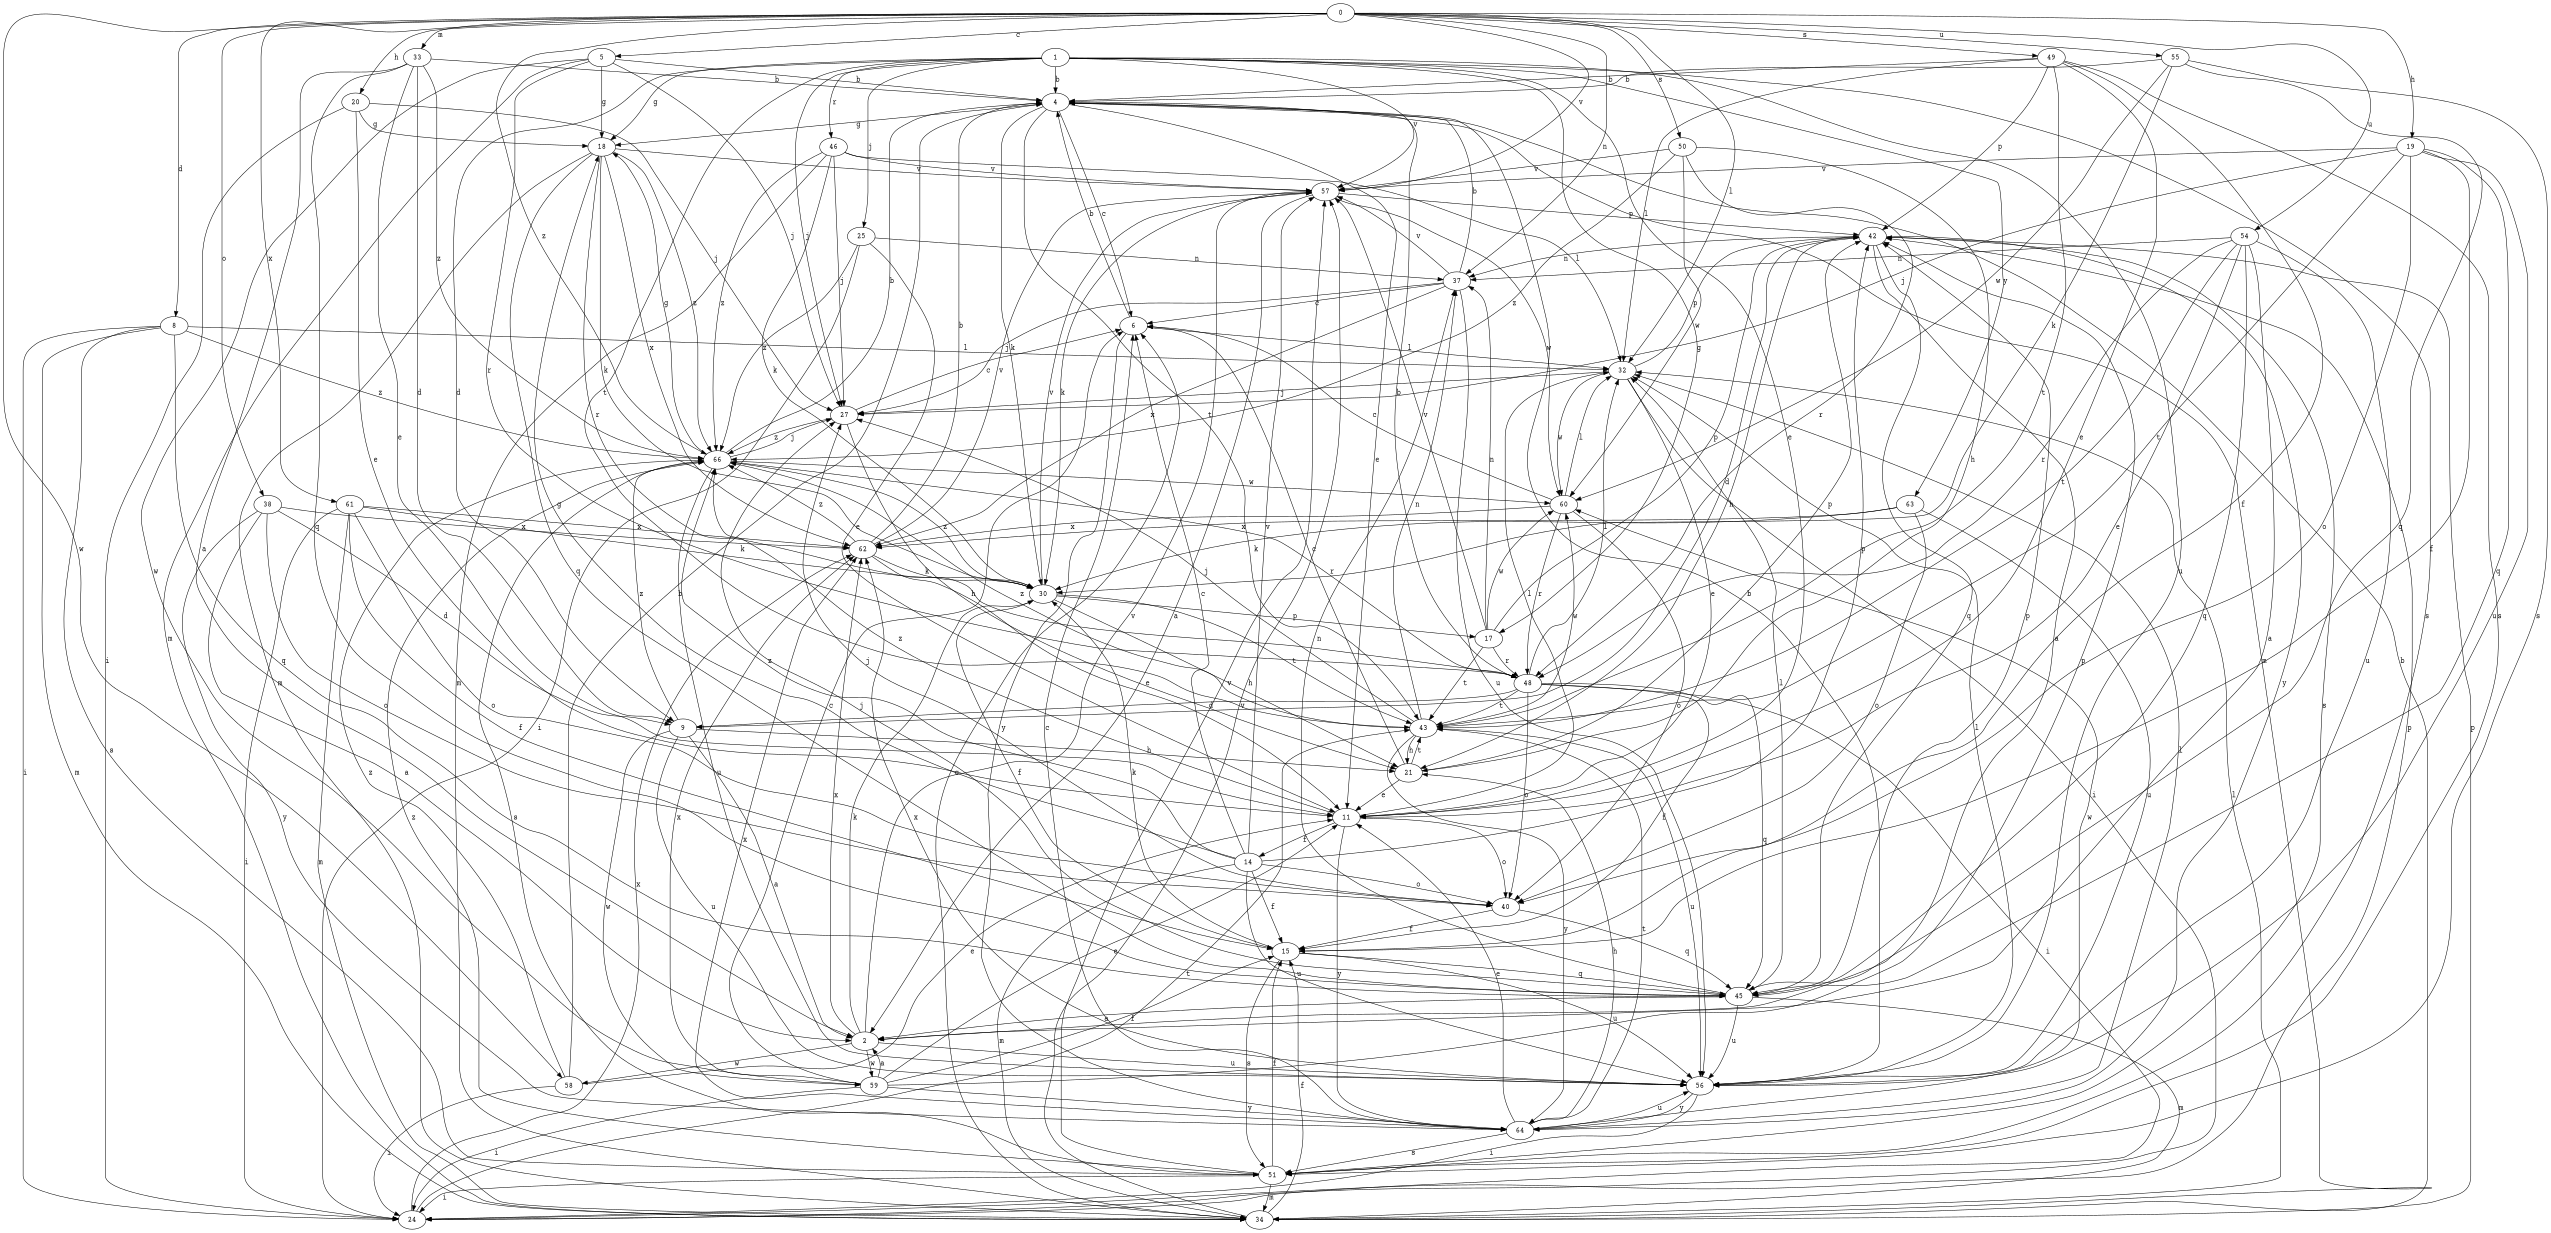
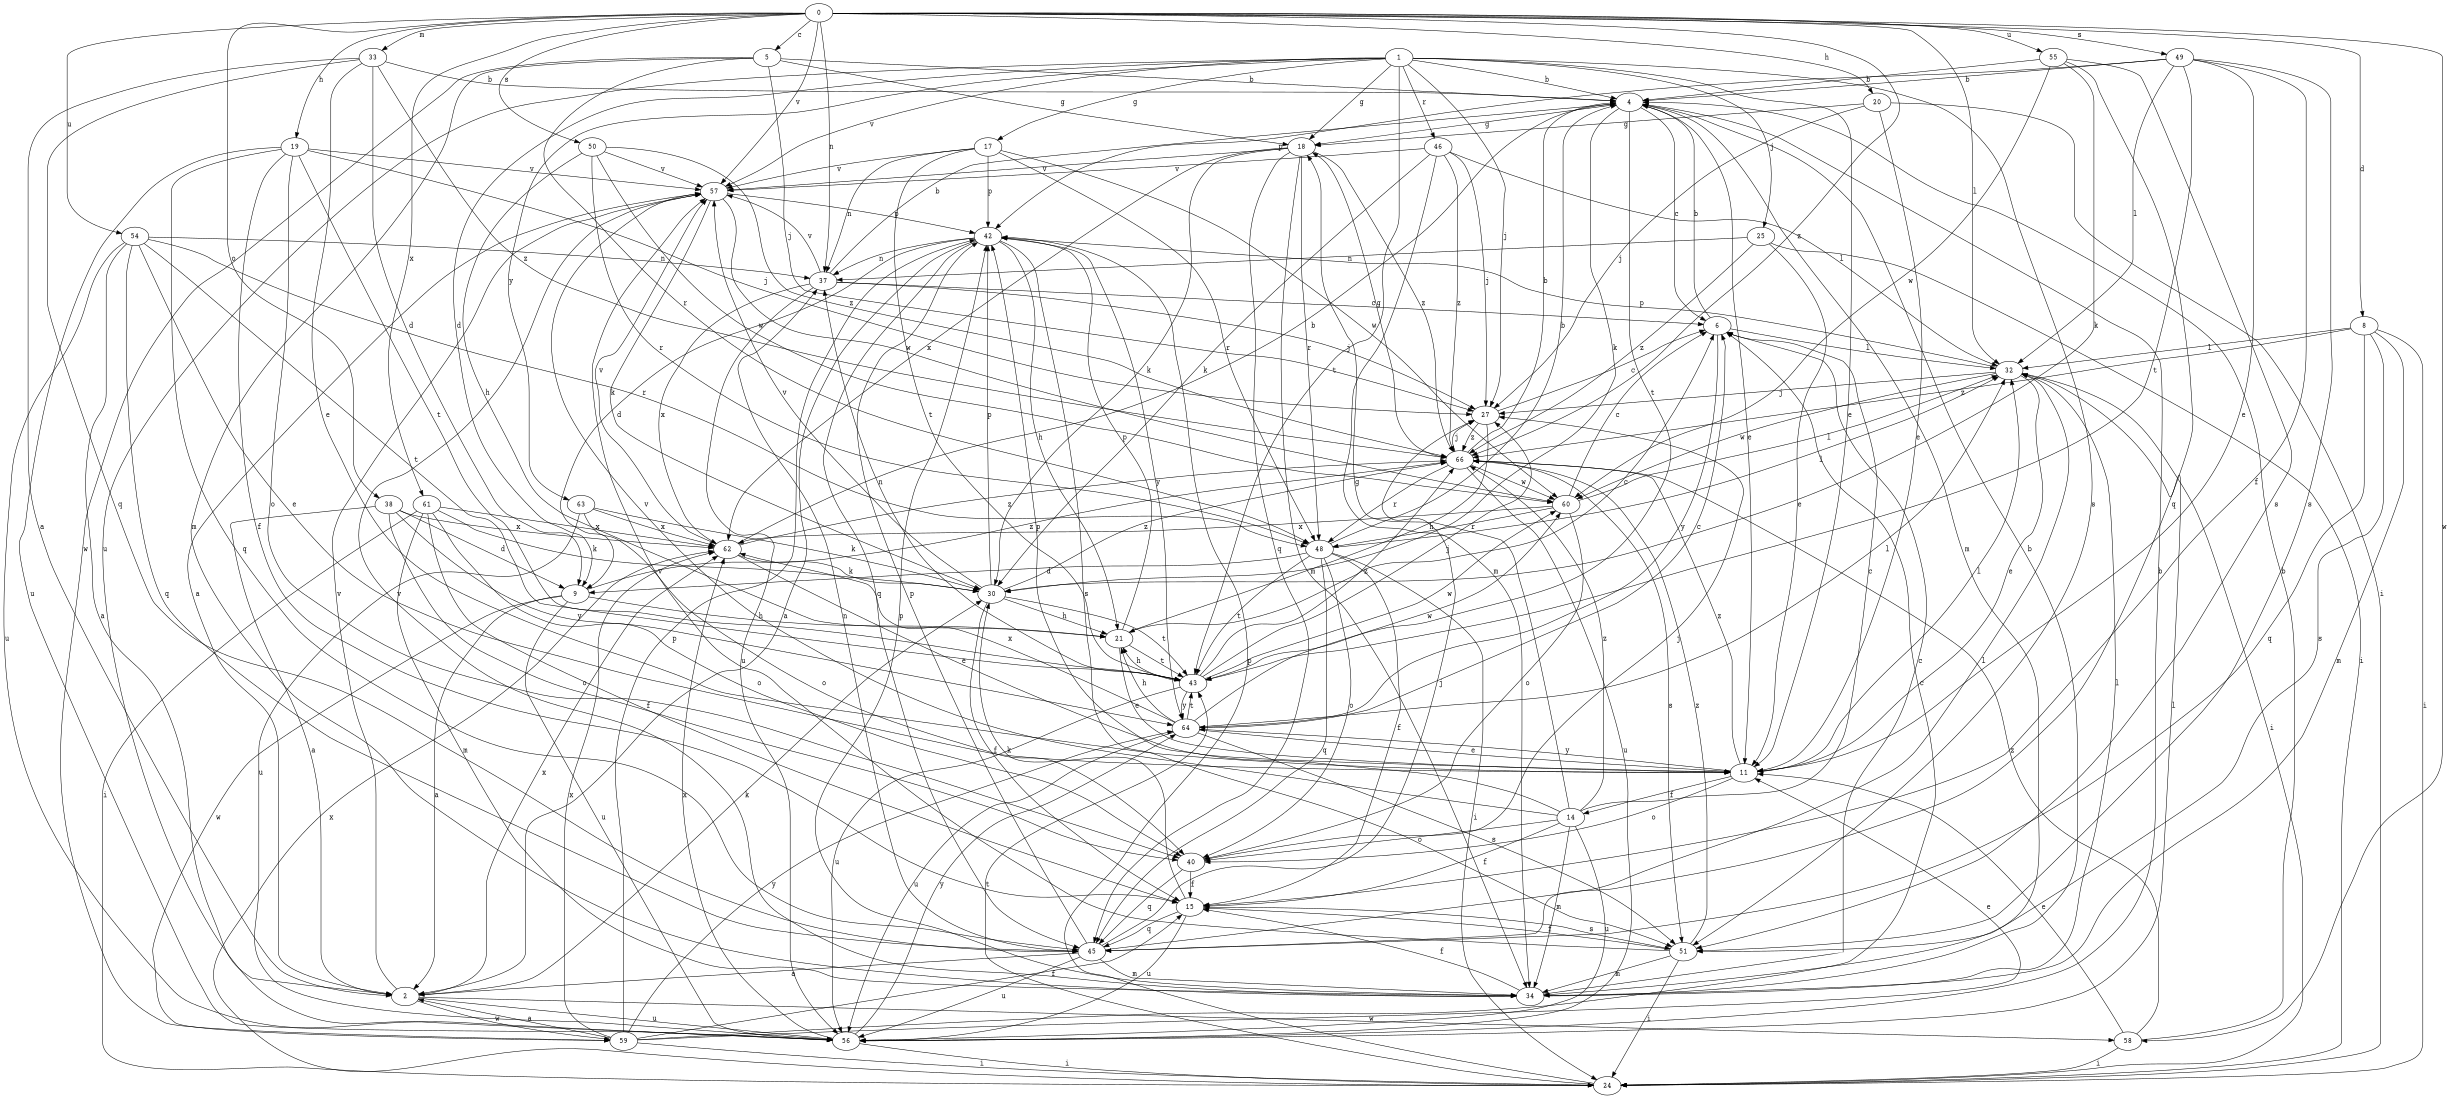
(1263, 616) -> (988, 418)
